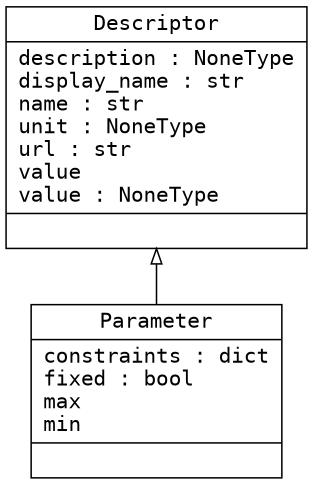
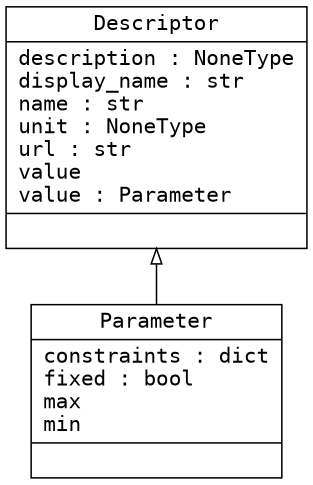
(119, 195) -> (125, 195)
